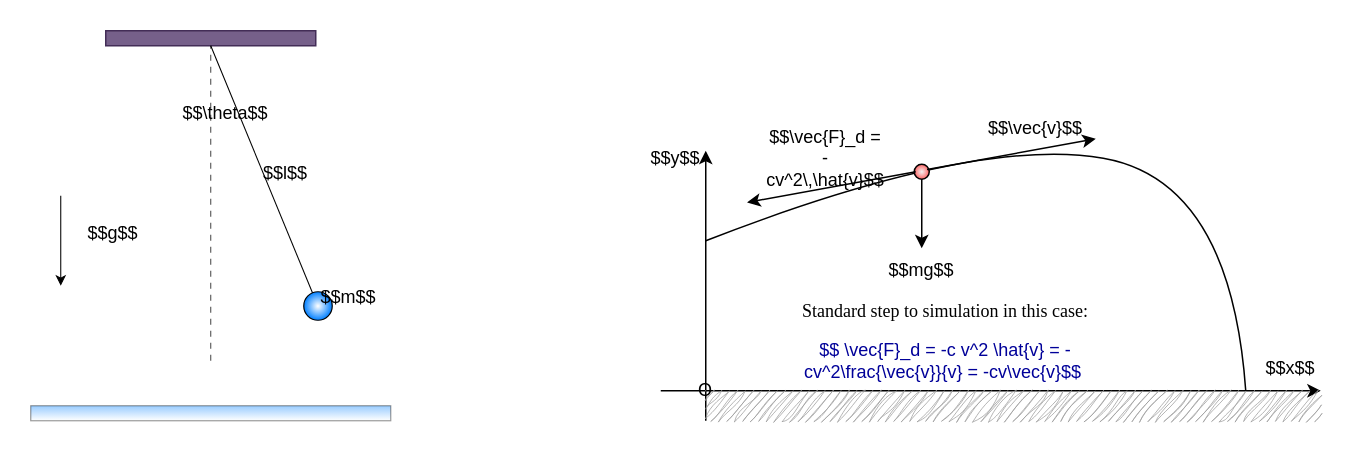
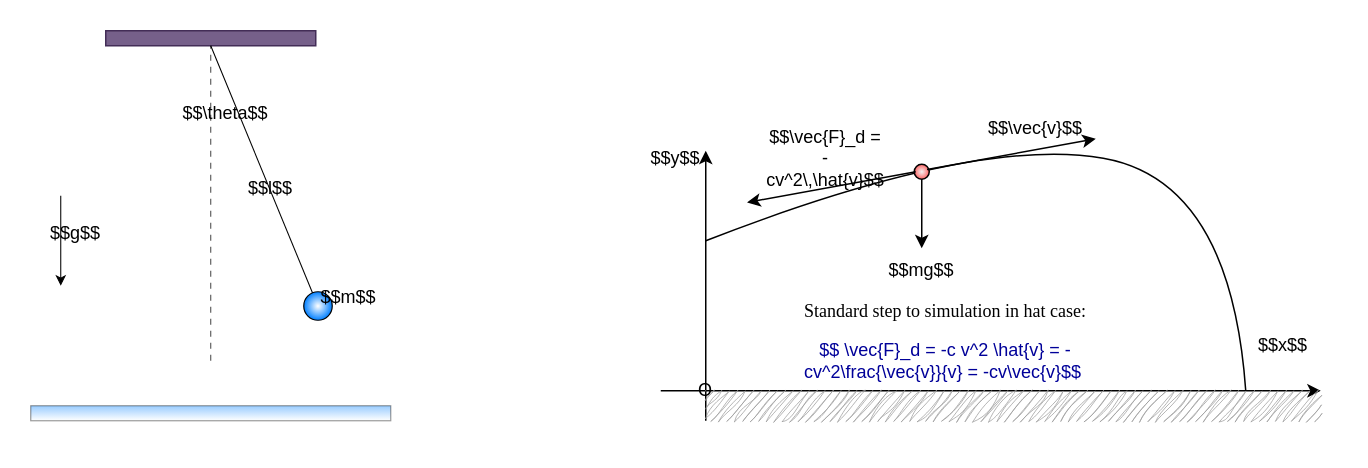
(286, 173) -> (271, 188)
(113, 233) -> (76, 233)
(946, 311) -> (946, 311)
(1291, 368) -> (1283, 346)
